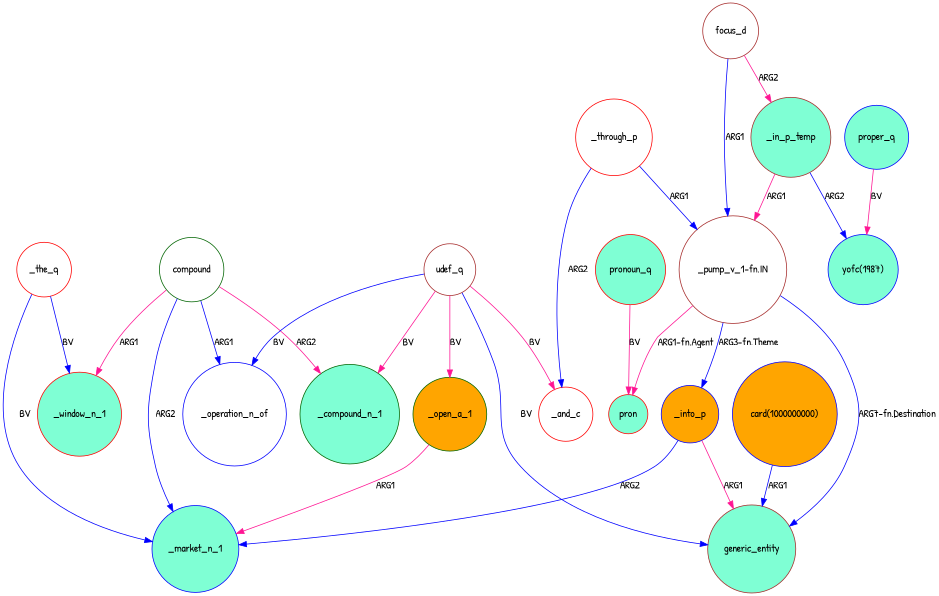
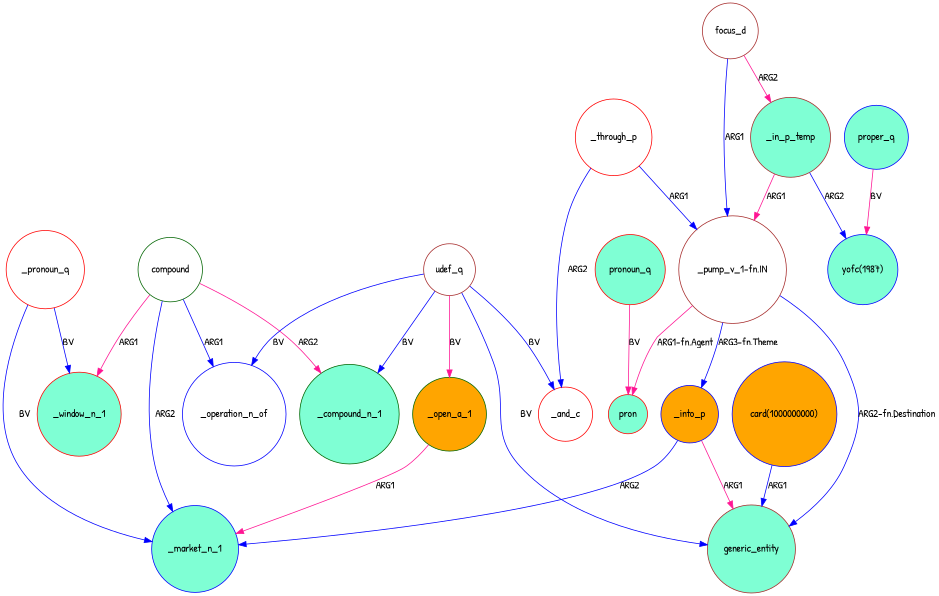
(44, 270) -> (45, 270)
(409, 329) -> (409, 329)
(516, 330) -> (516, 330)
(897, 414) -> (897, 414)
